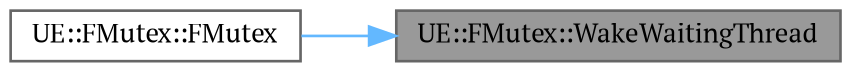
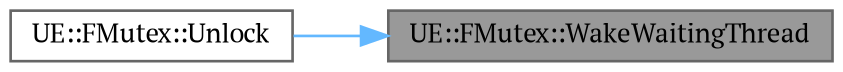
(156, 36) -> (152, 36)
